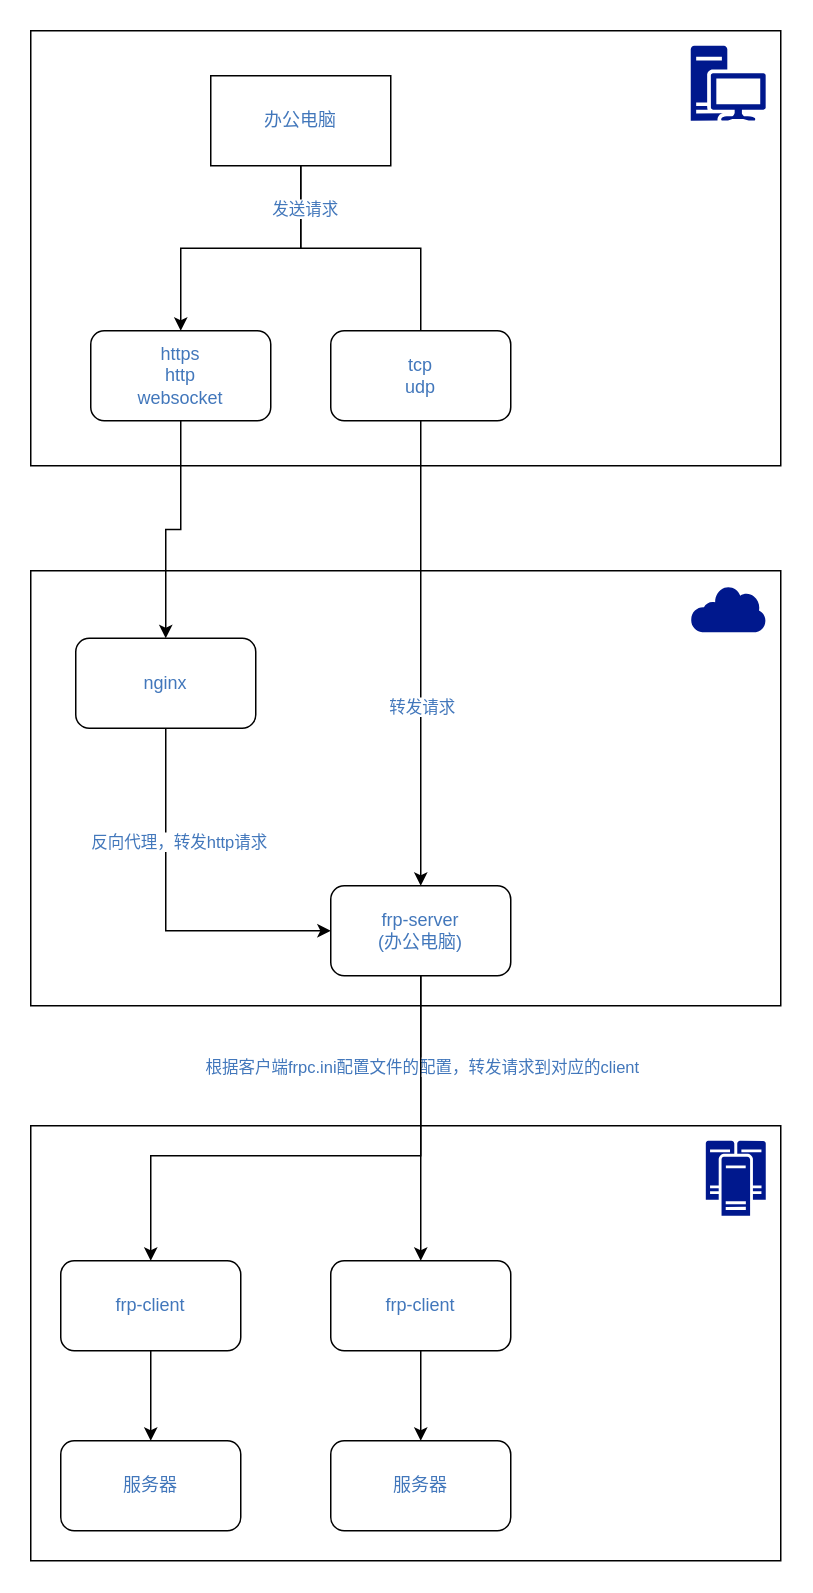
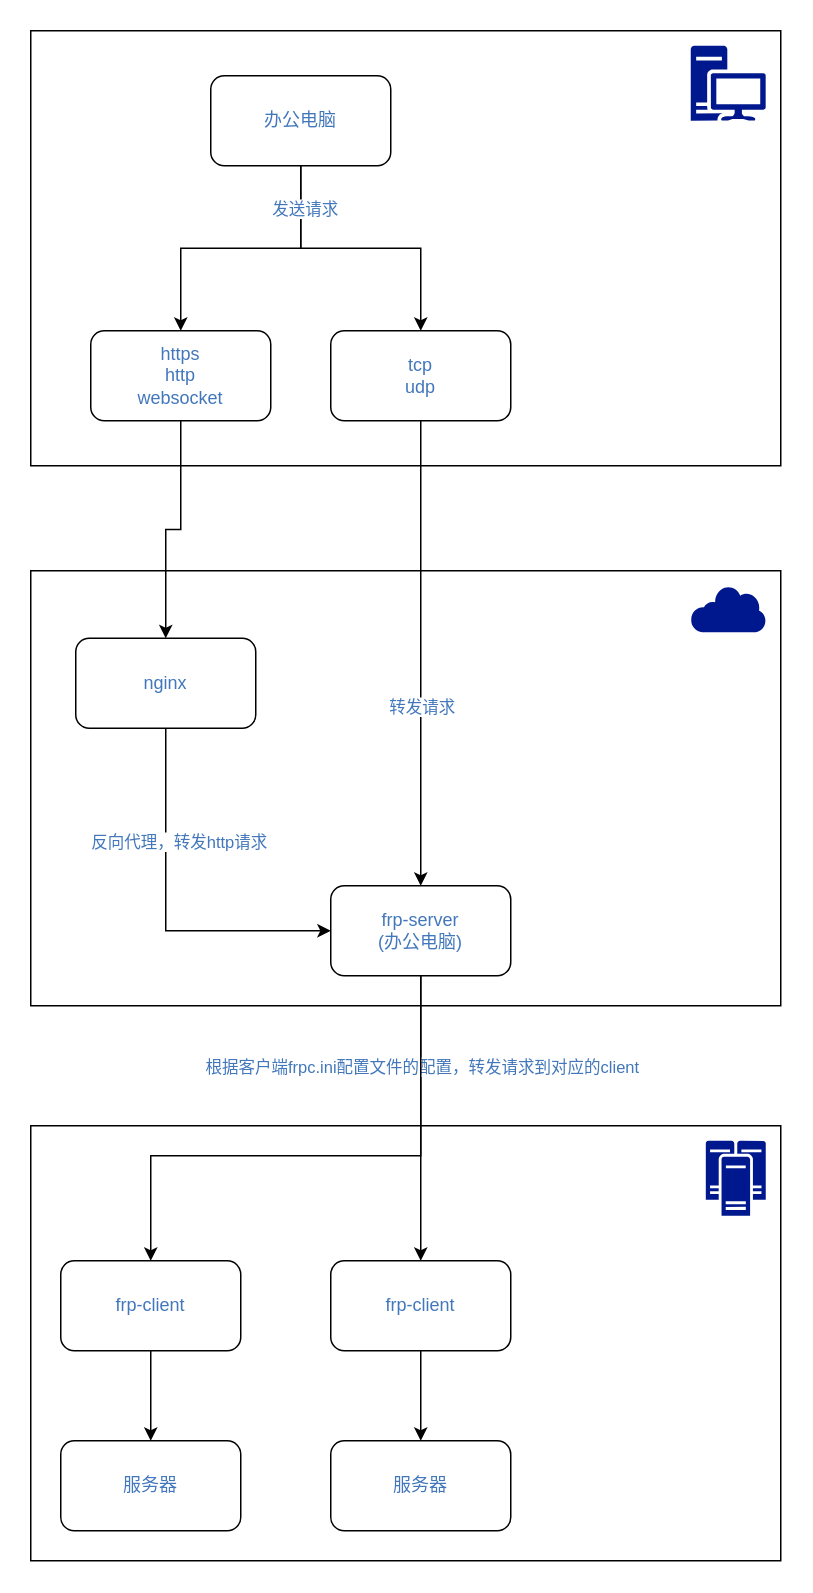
(301, 121) -> (301, 121)
(421, 323) -> (421, 319)
